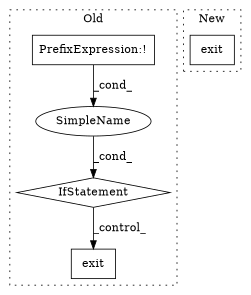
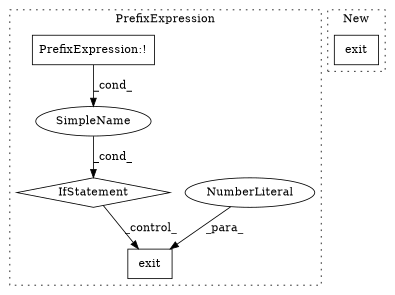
(93, 19) -> (166, 19)
none -> (250, 193)
